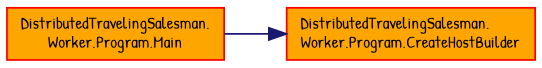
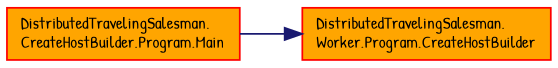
(116, 34) -> (123, 34)
